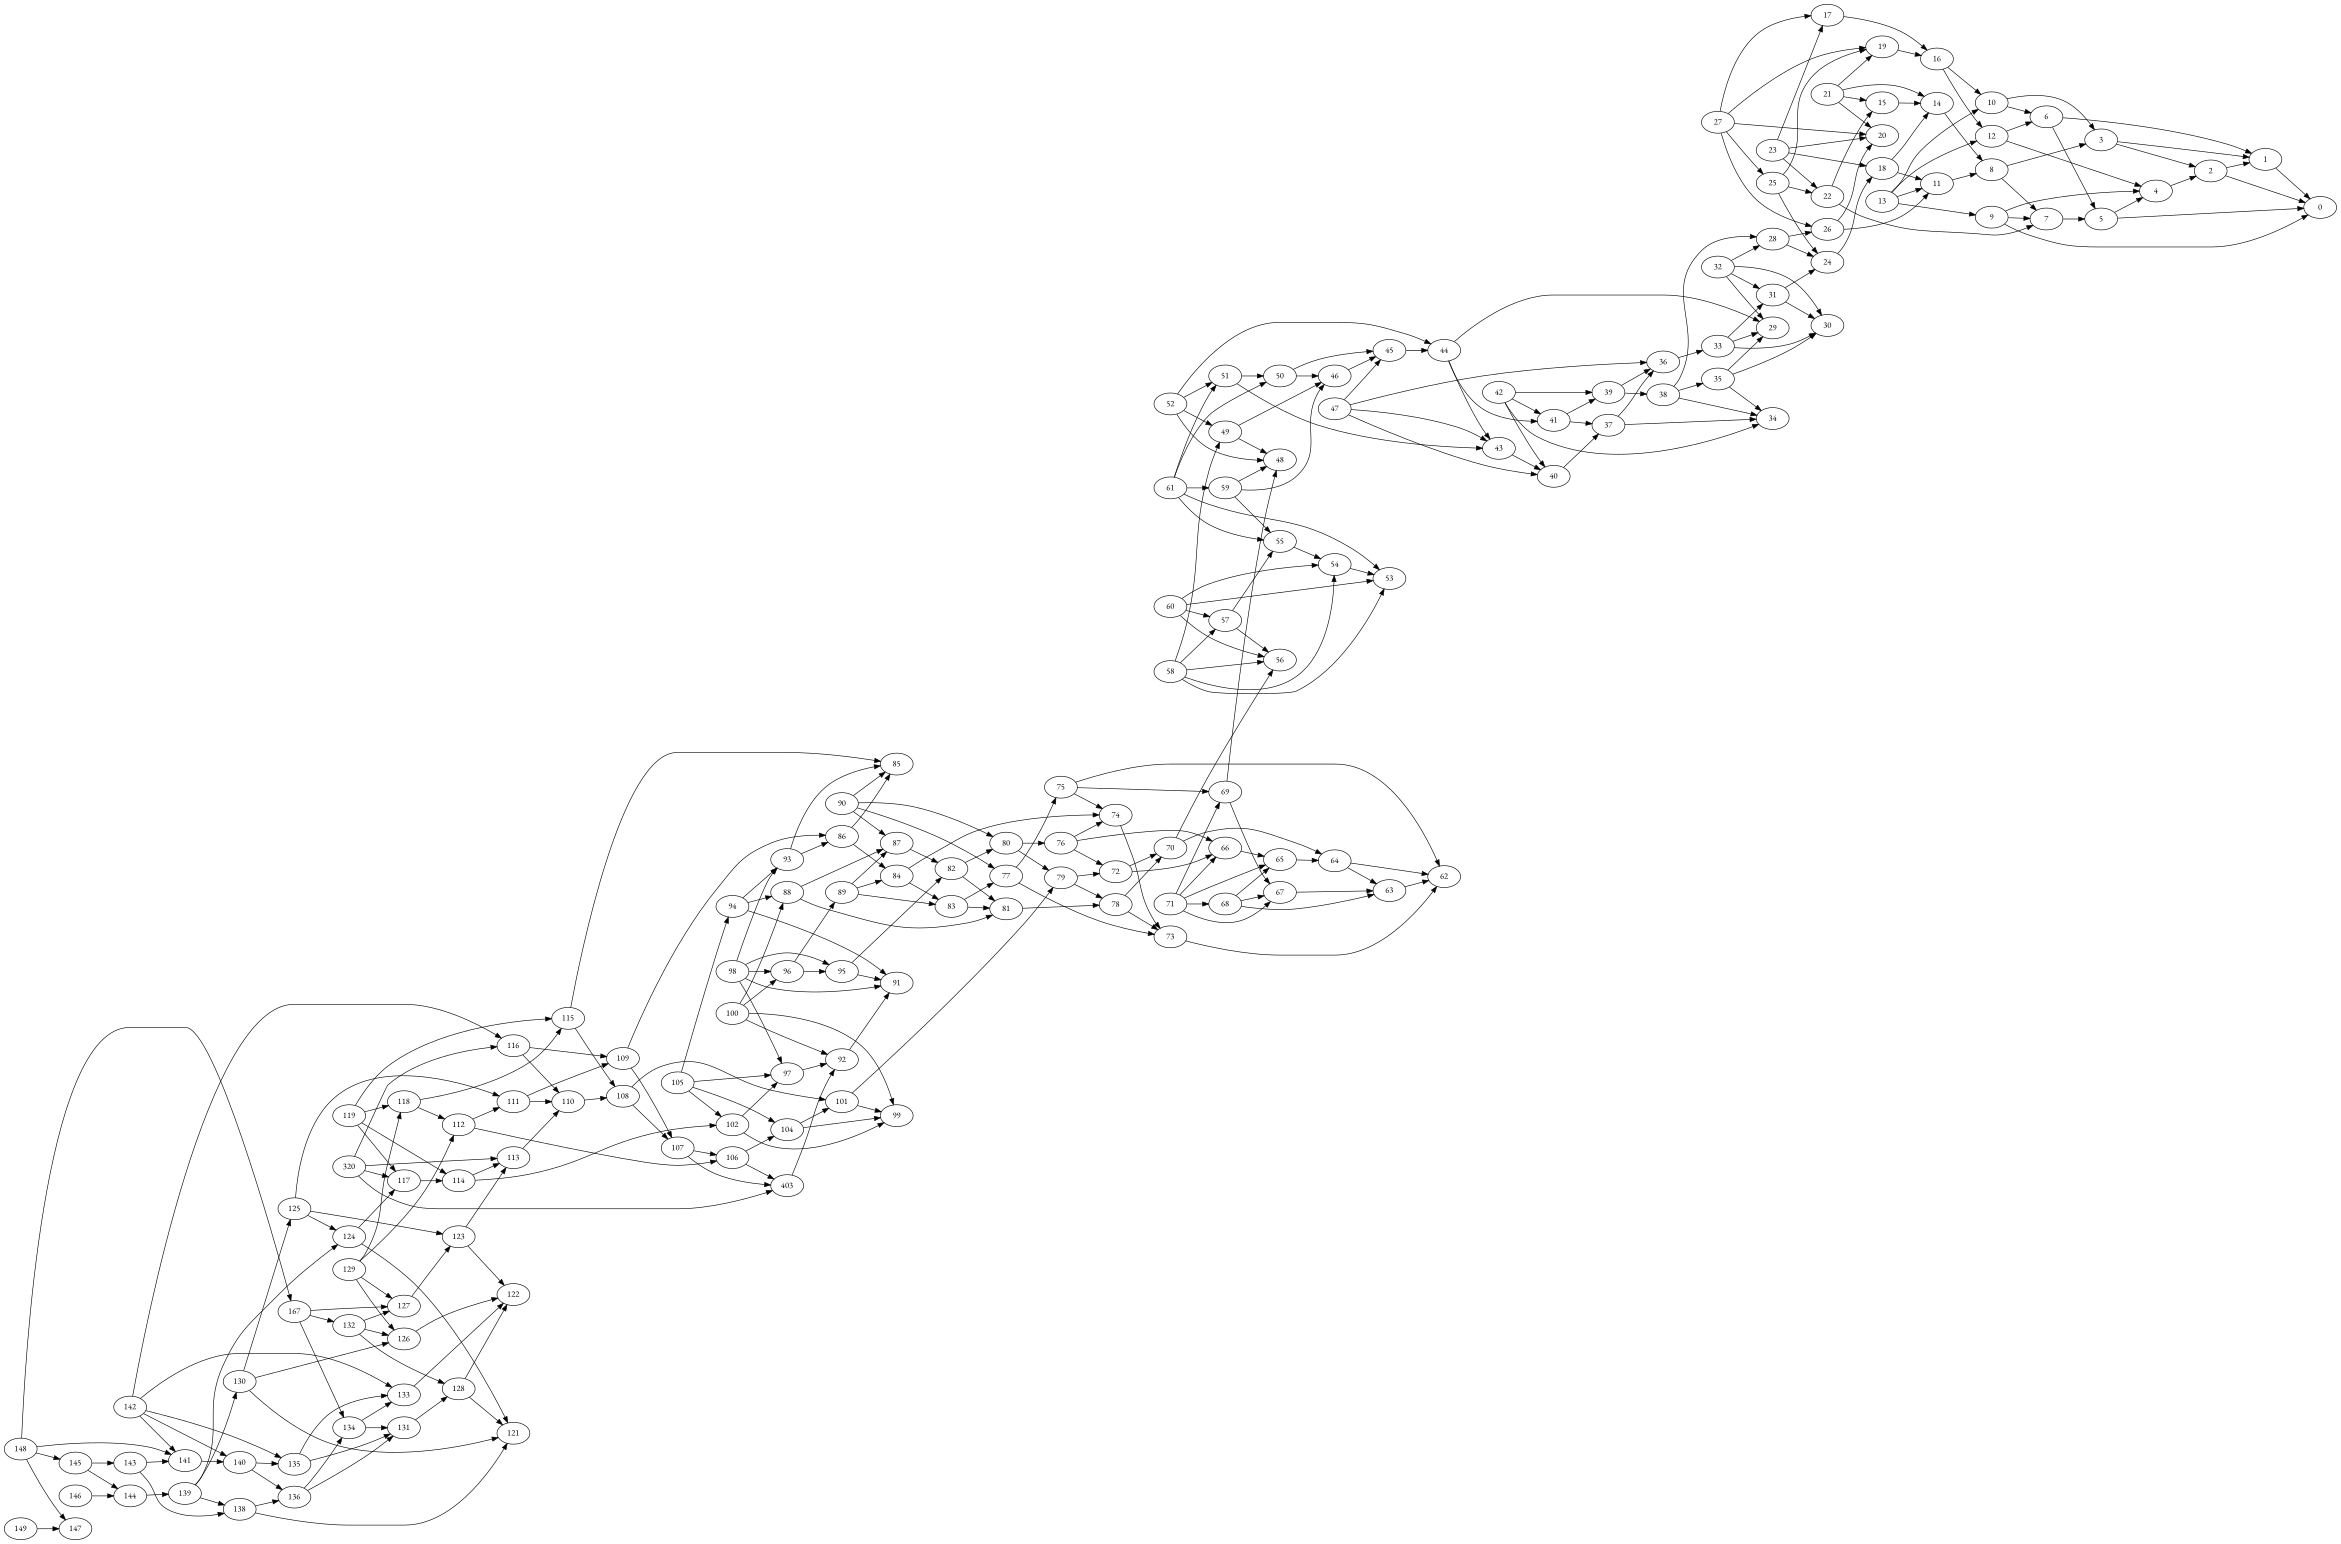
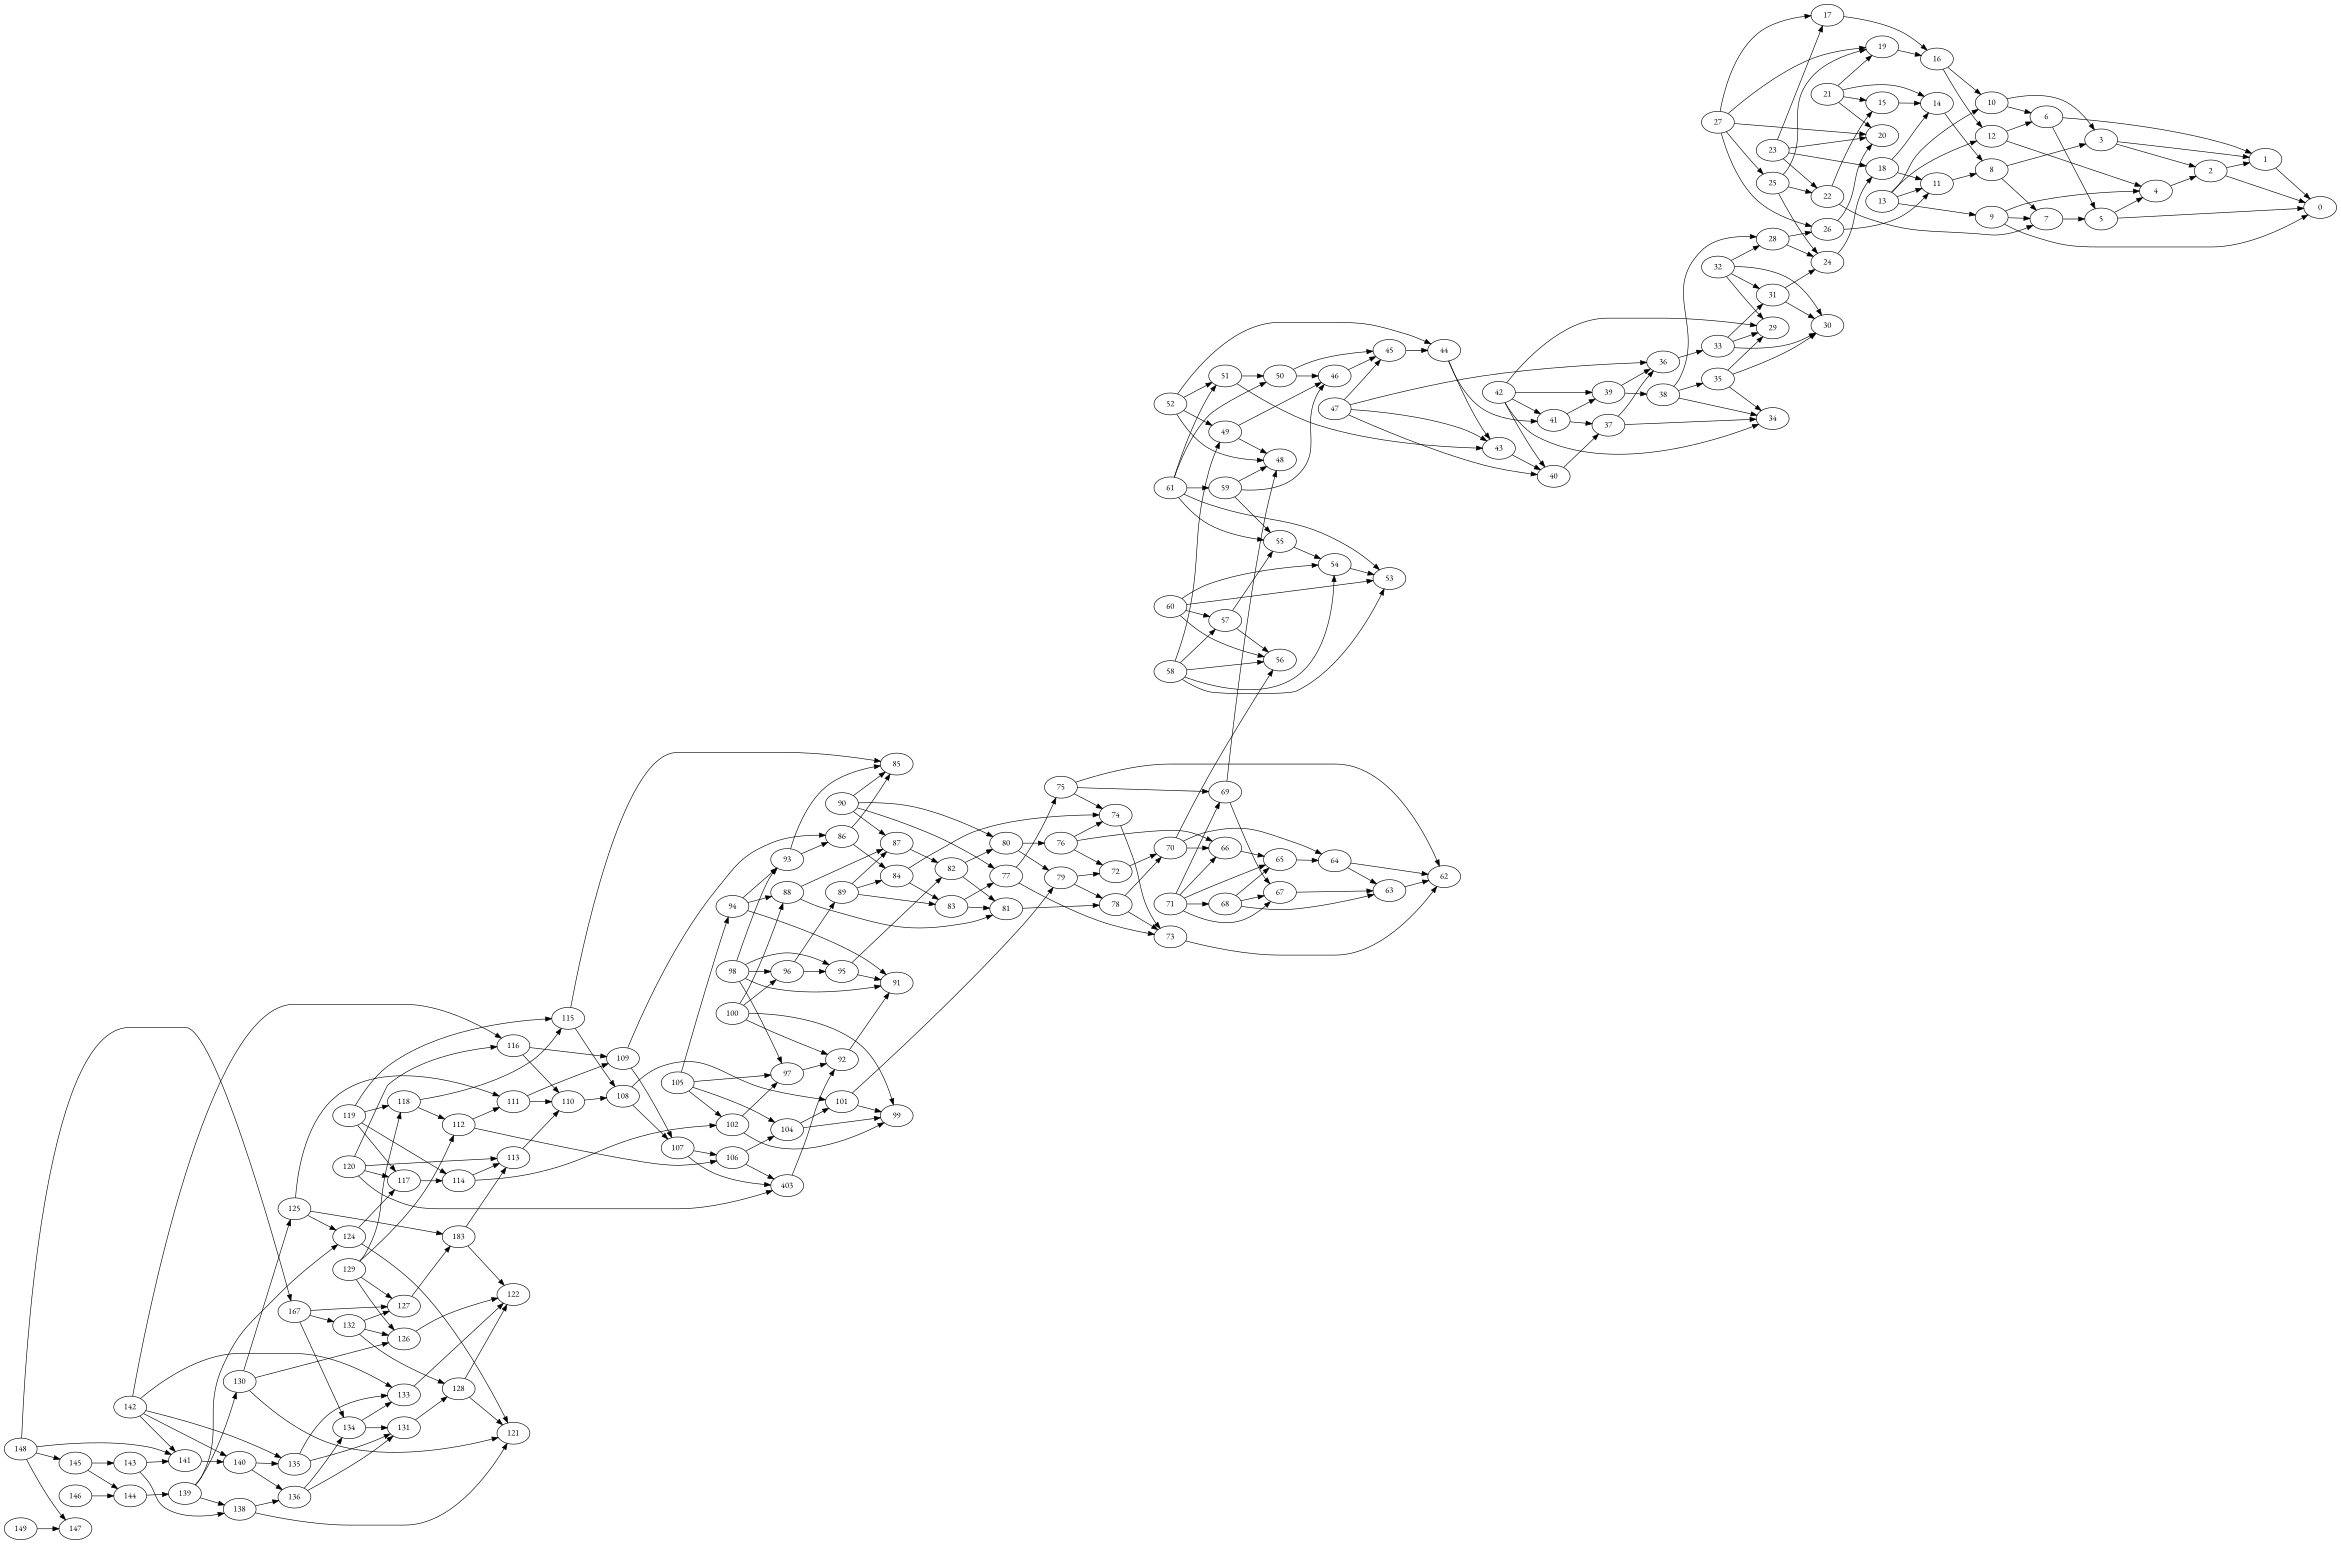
(1600, 295) -> (1617, 318)
(1170, 868) -> (1194, 848)
(349, 1167) -> (349, 1167)
(459, 1237) -> (459, 1237)
